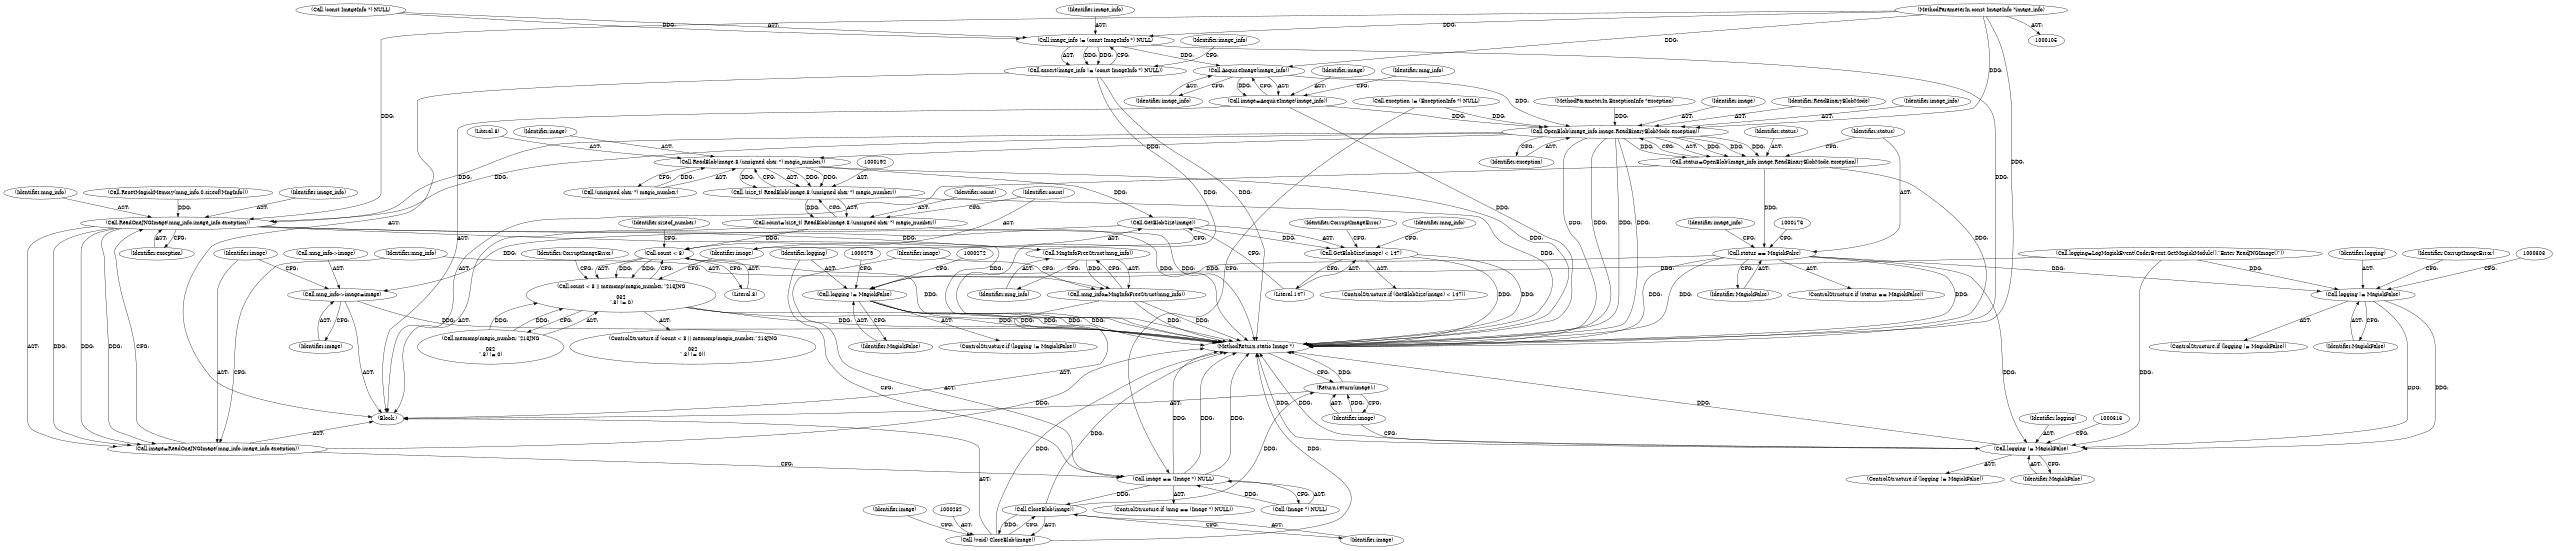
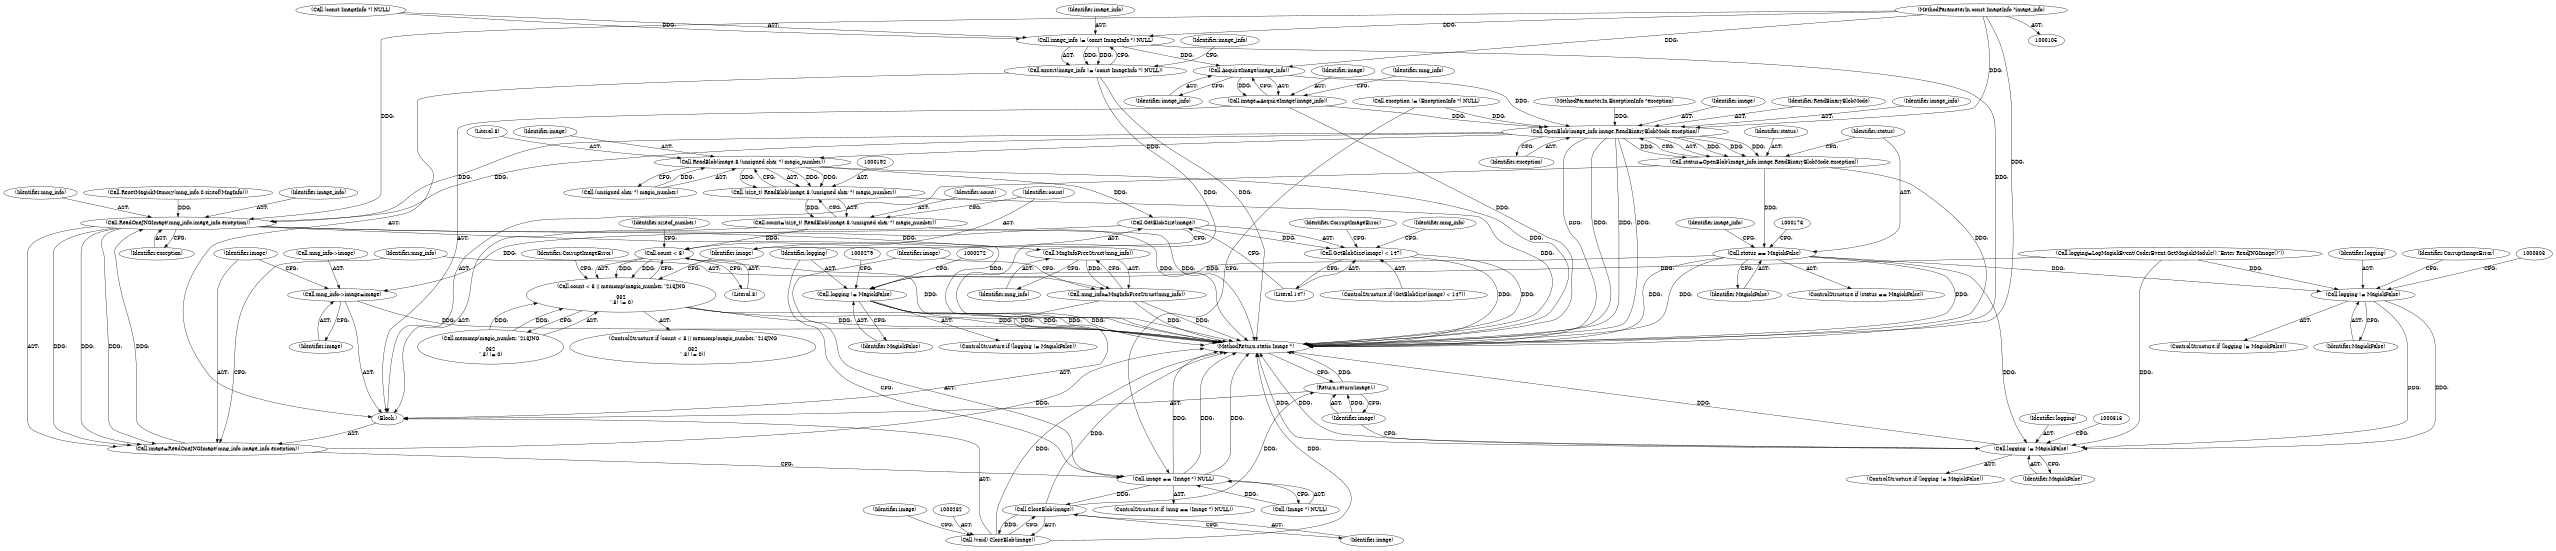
(1380, 275) -> (1396, 274)
(144, 347) -> (144, 347)
(310, 433) -> (329, 436)
